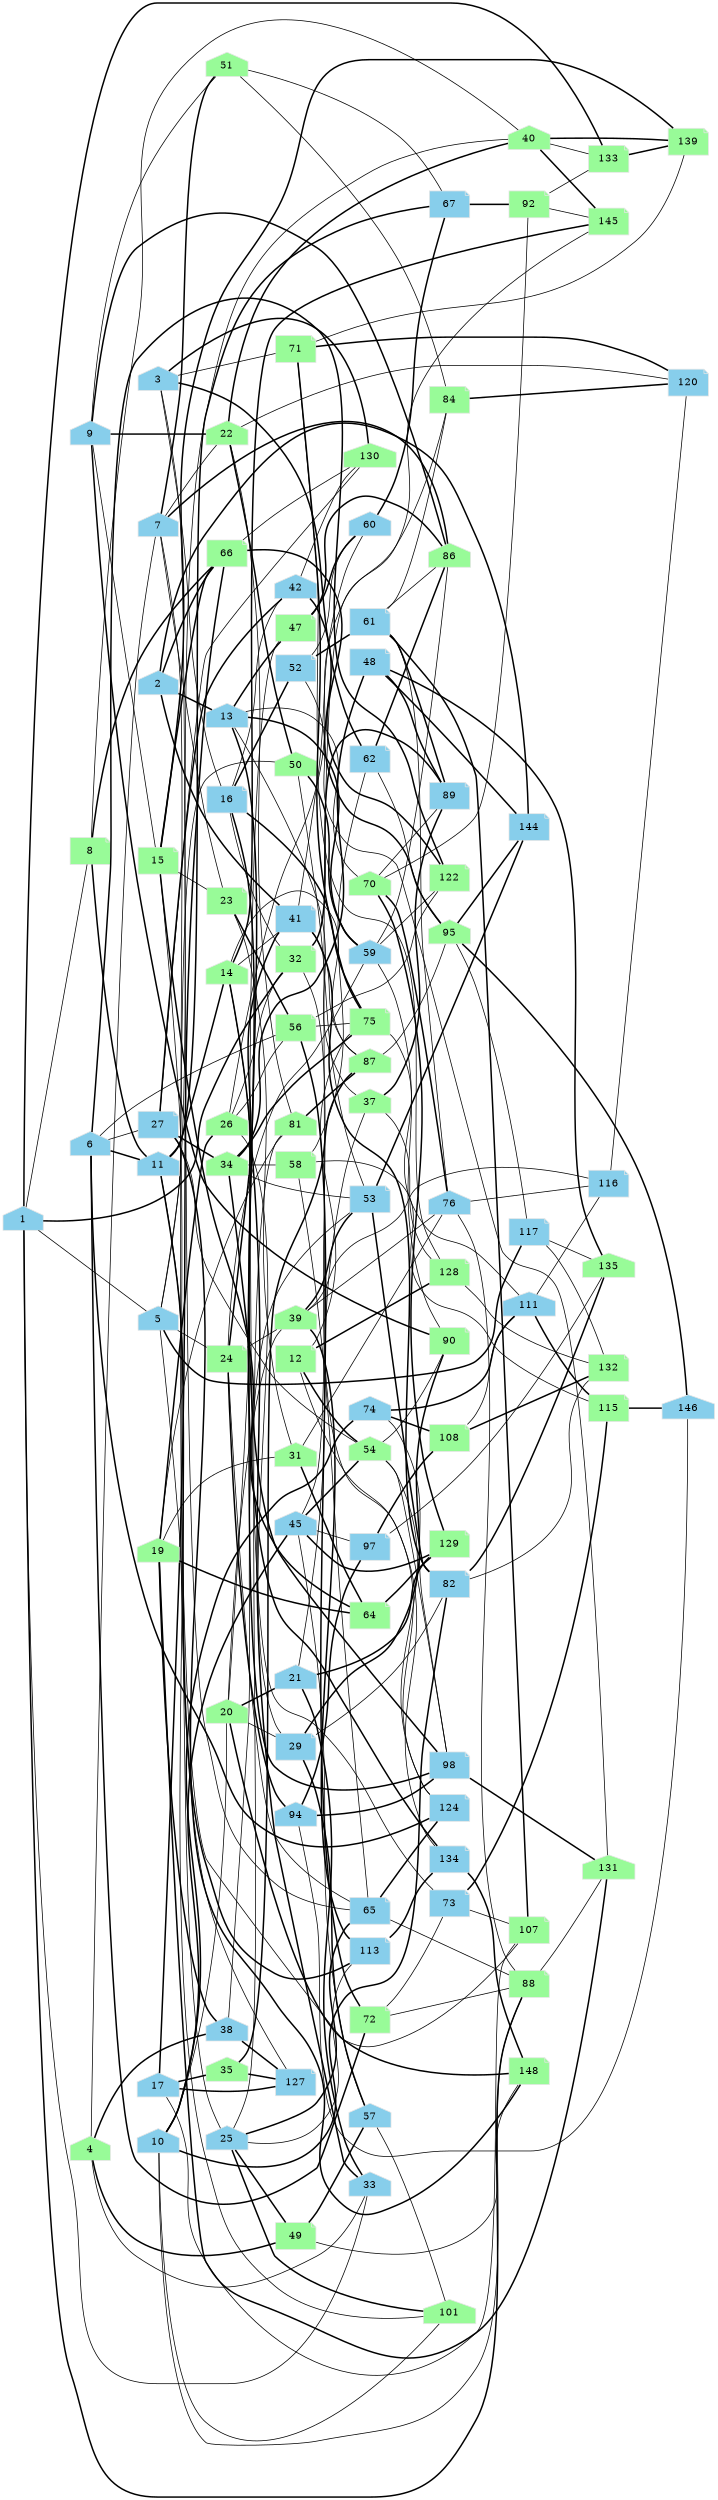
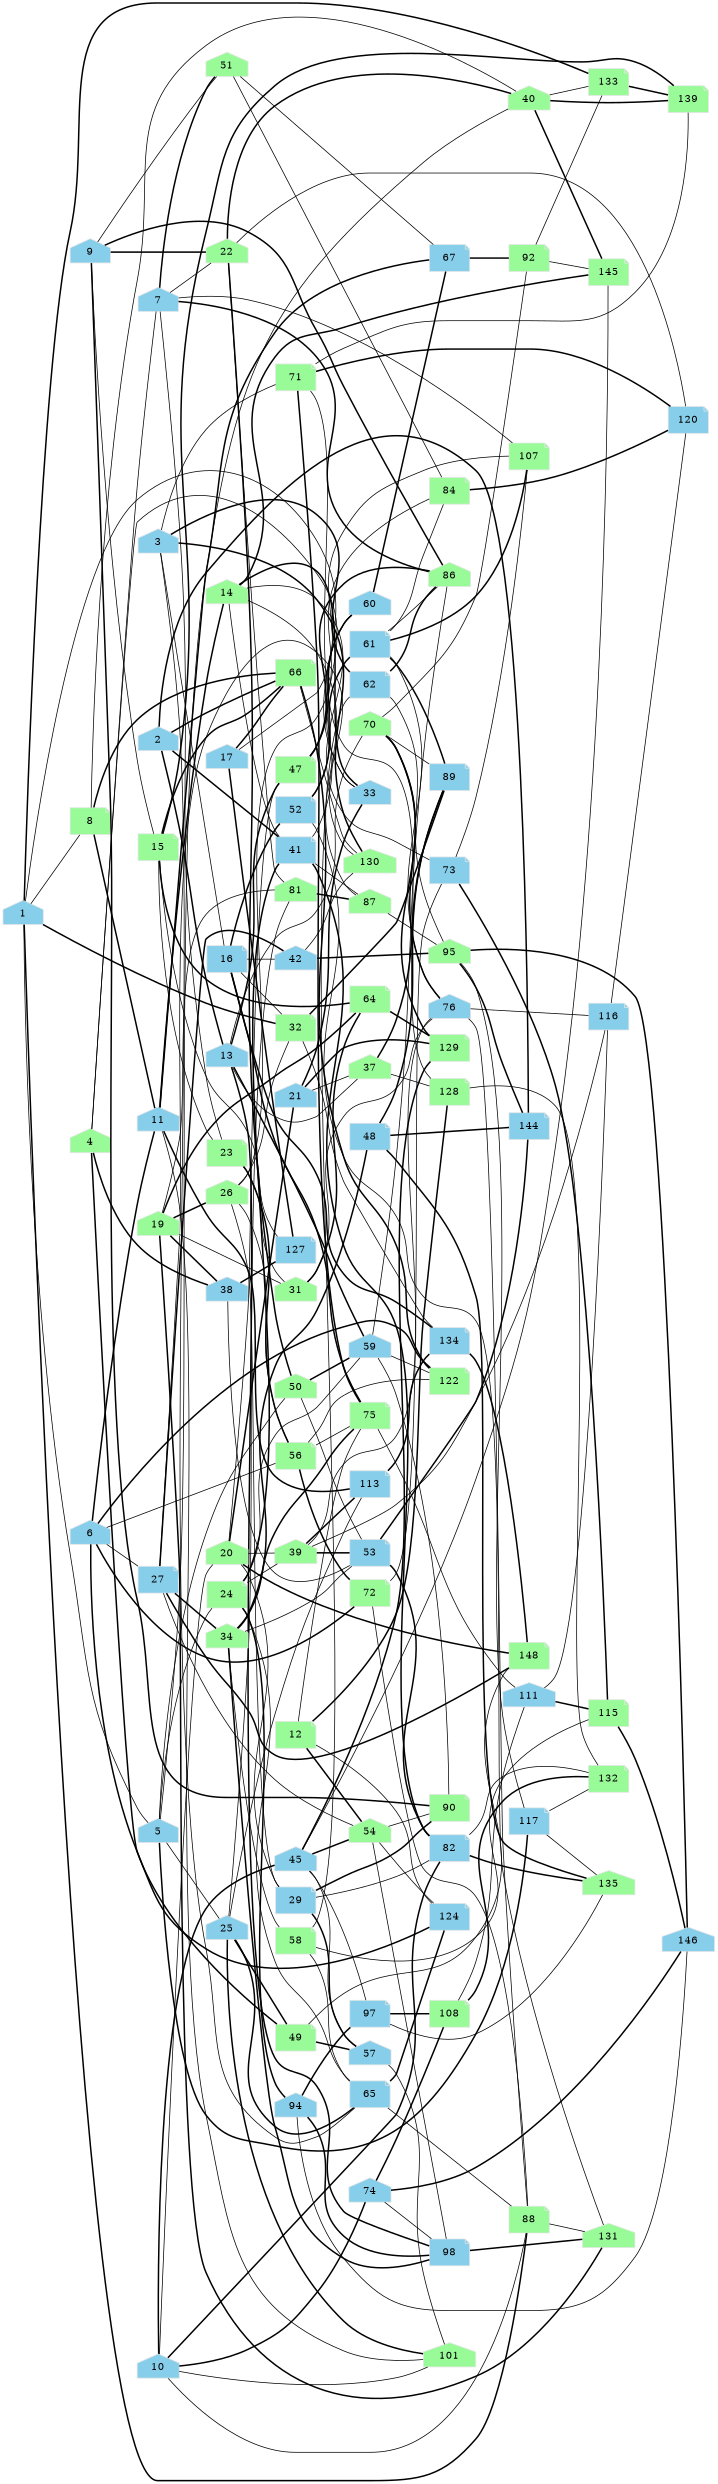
(472, 1388) -> (552, 2109)
(227, 2070) -> none
